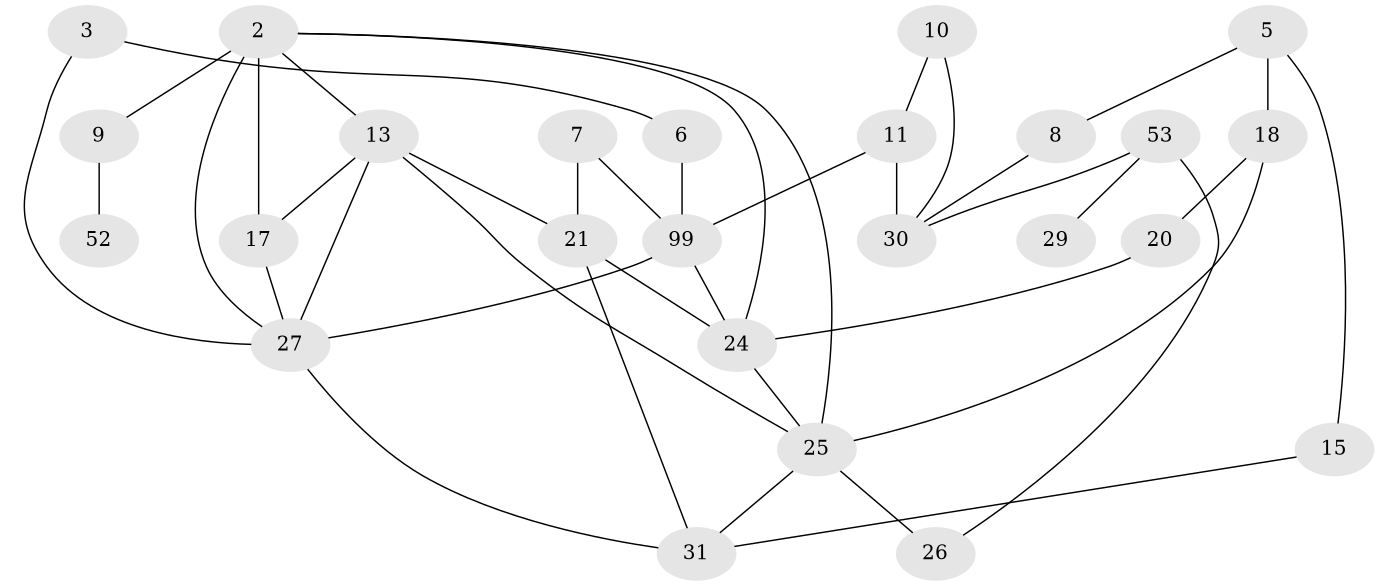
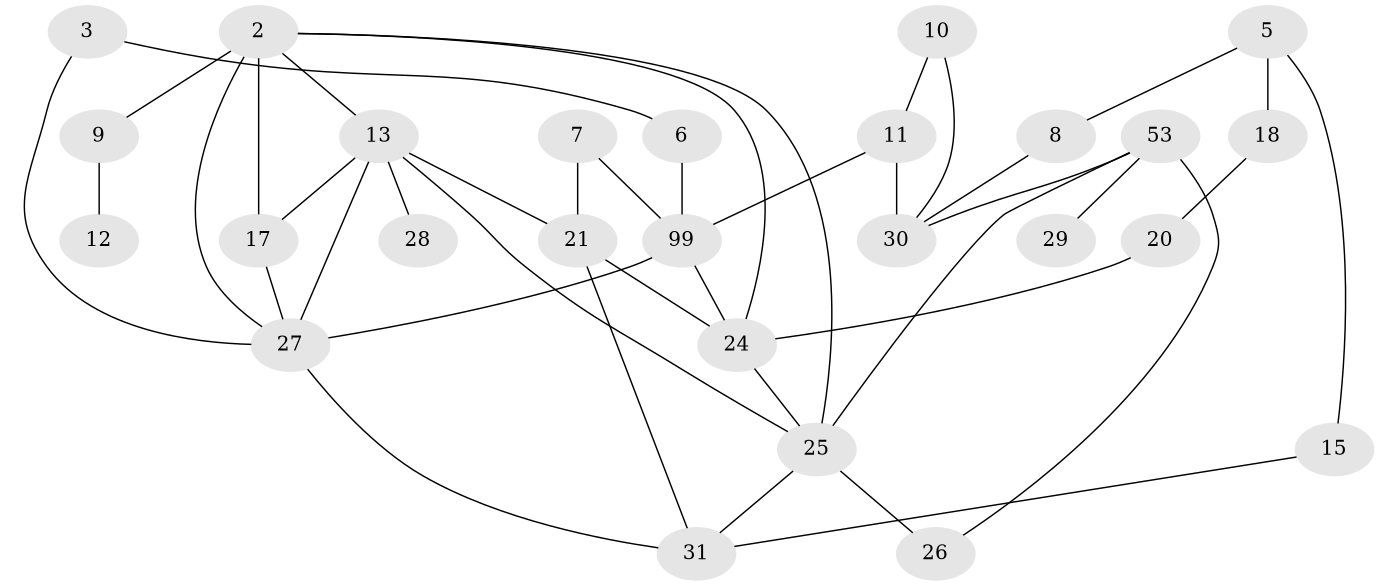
(99, 241) -> (99, 241)
none -> (418, 241)
(1097, 351) -> (958, 262)
